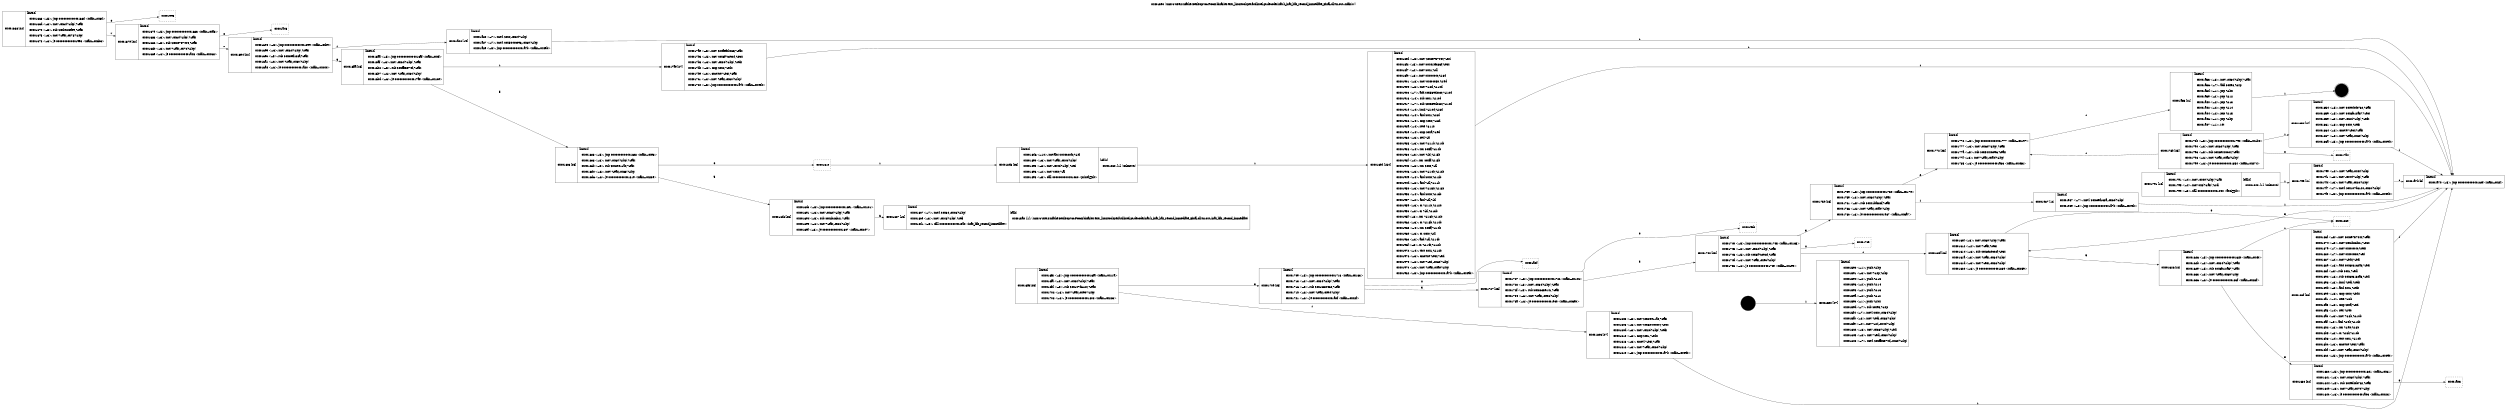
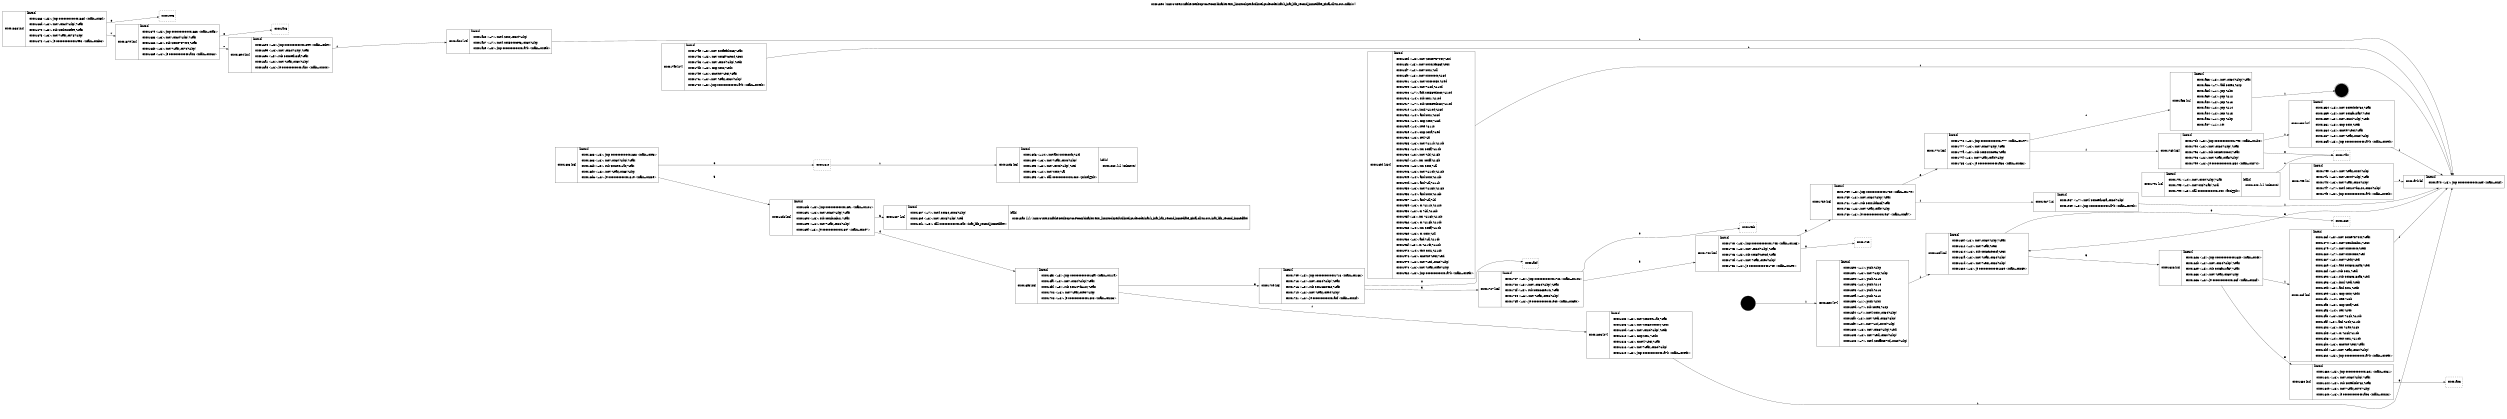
(392, 67) -> none
(2095, 156) -> (2093, 151)
(1252, 165) -> none
(2284, 183) -> (2302, 158)
(2284, 230) -> (2275, 281)
none -> (944, 252)
(1862, 254) -> (1919, 279)
